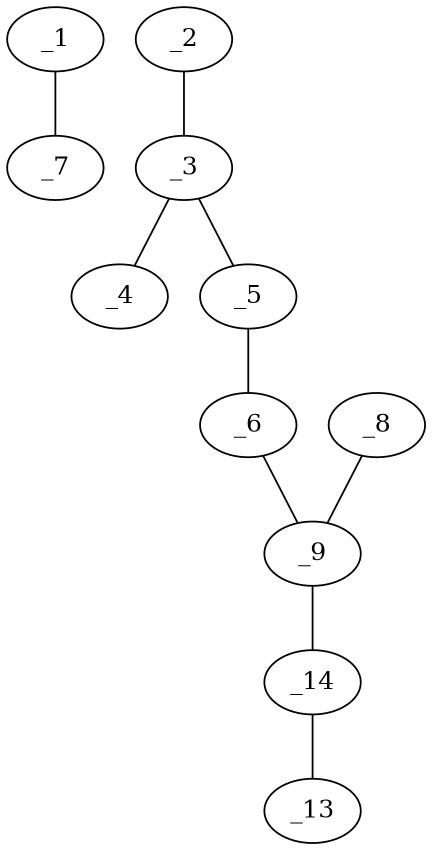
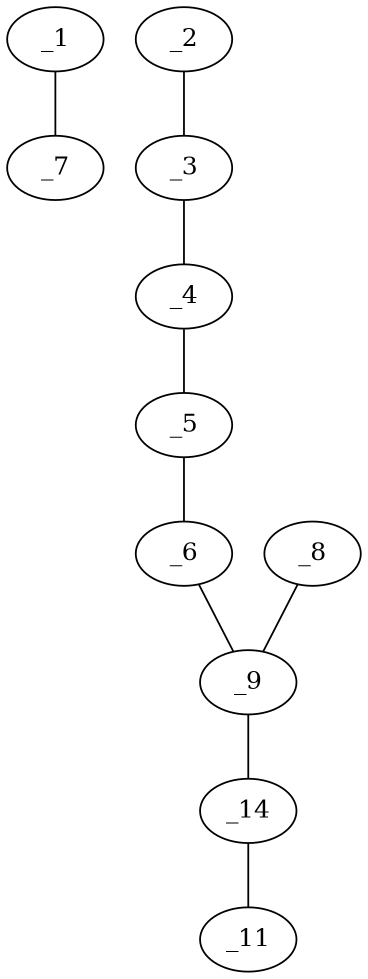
(216, 232) -> (184, 361)
(313, 811) -> (248, 939)
